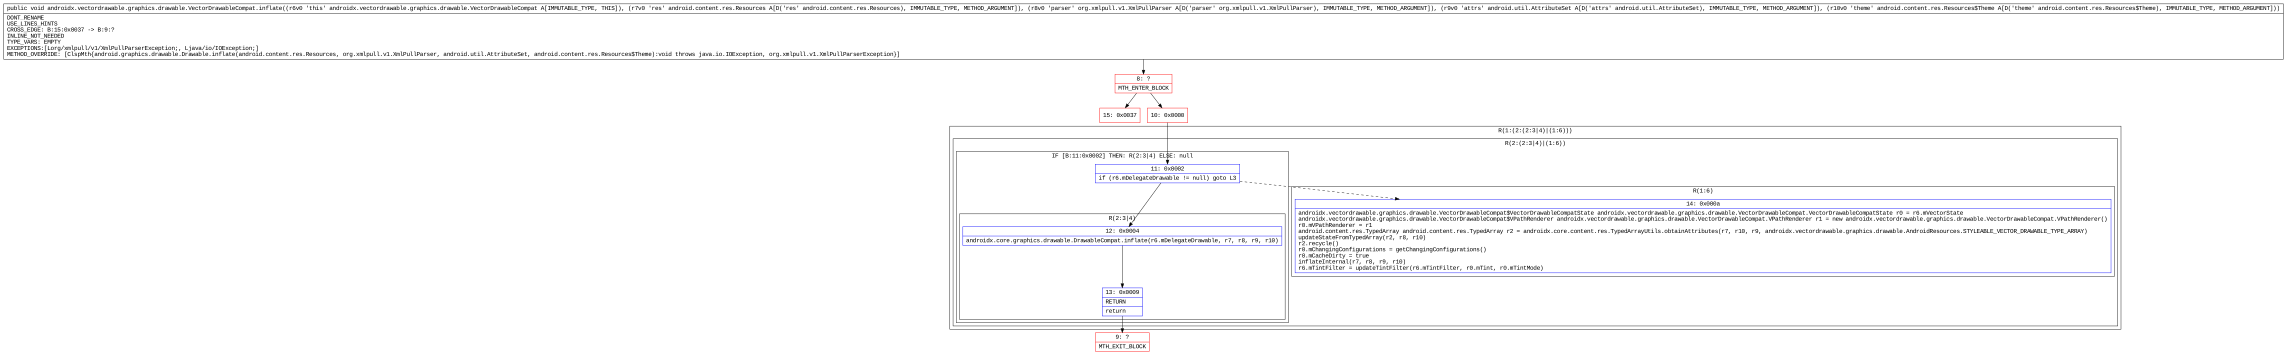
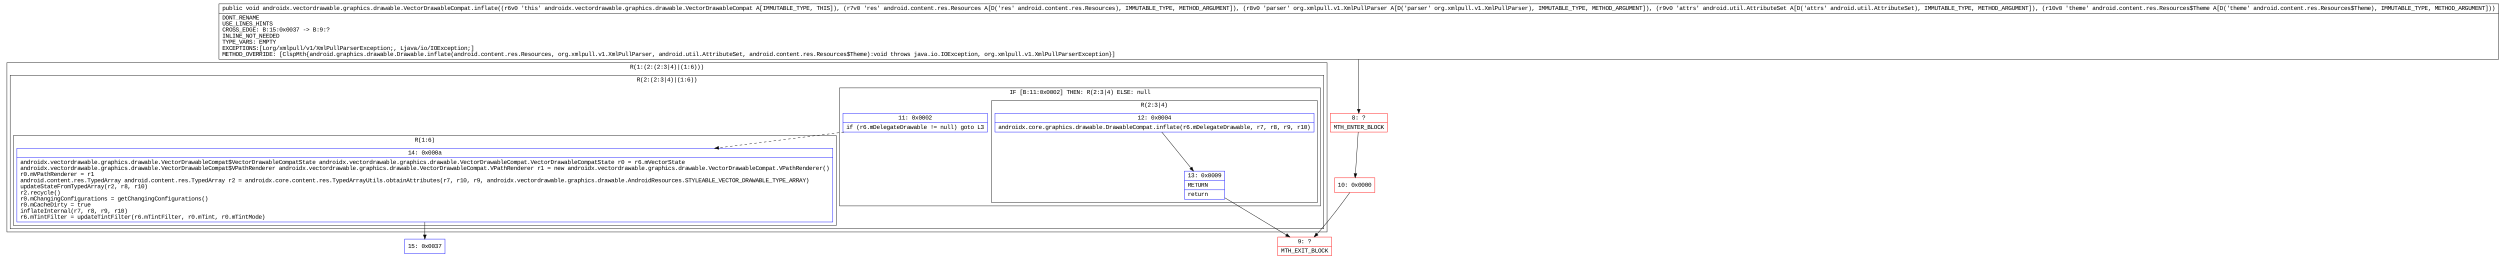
(1132, 99) -> (425, 229)
(1120, 115) -> (425, 246)
(1168, 141) -> (1334, 214)
(1146, 203) -> none
